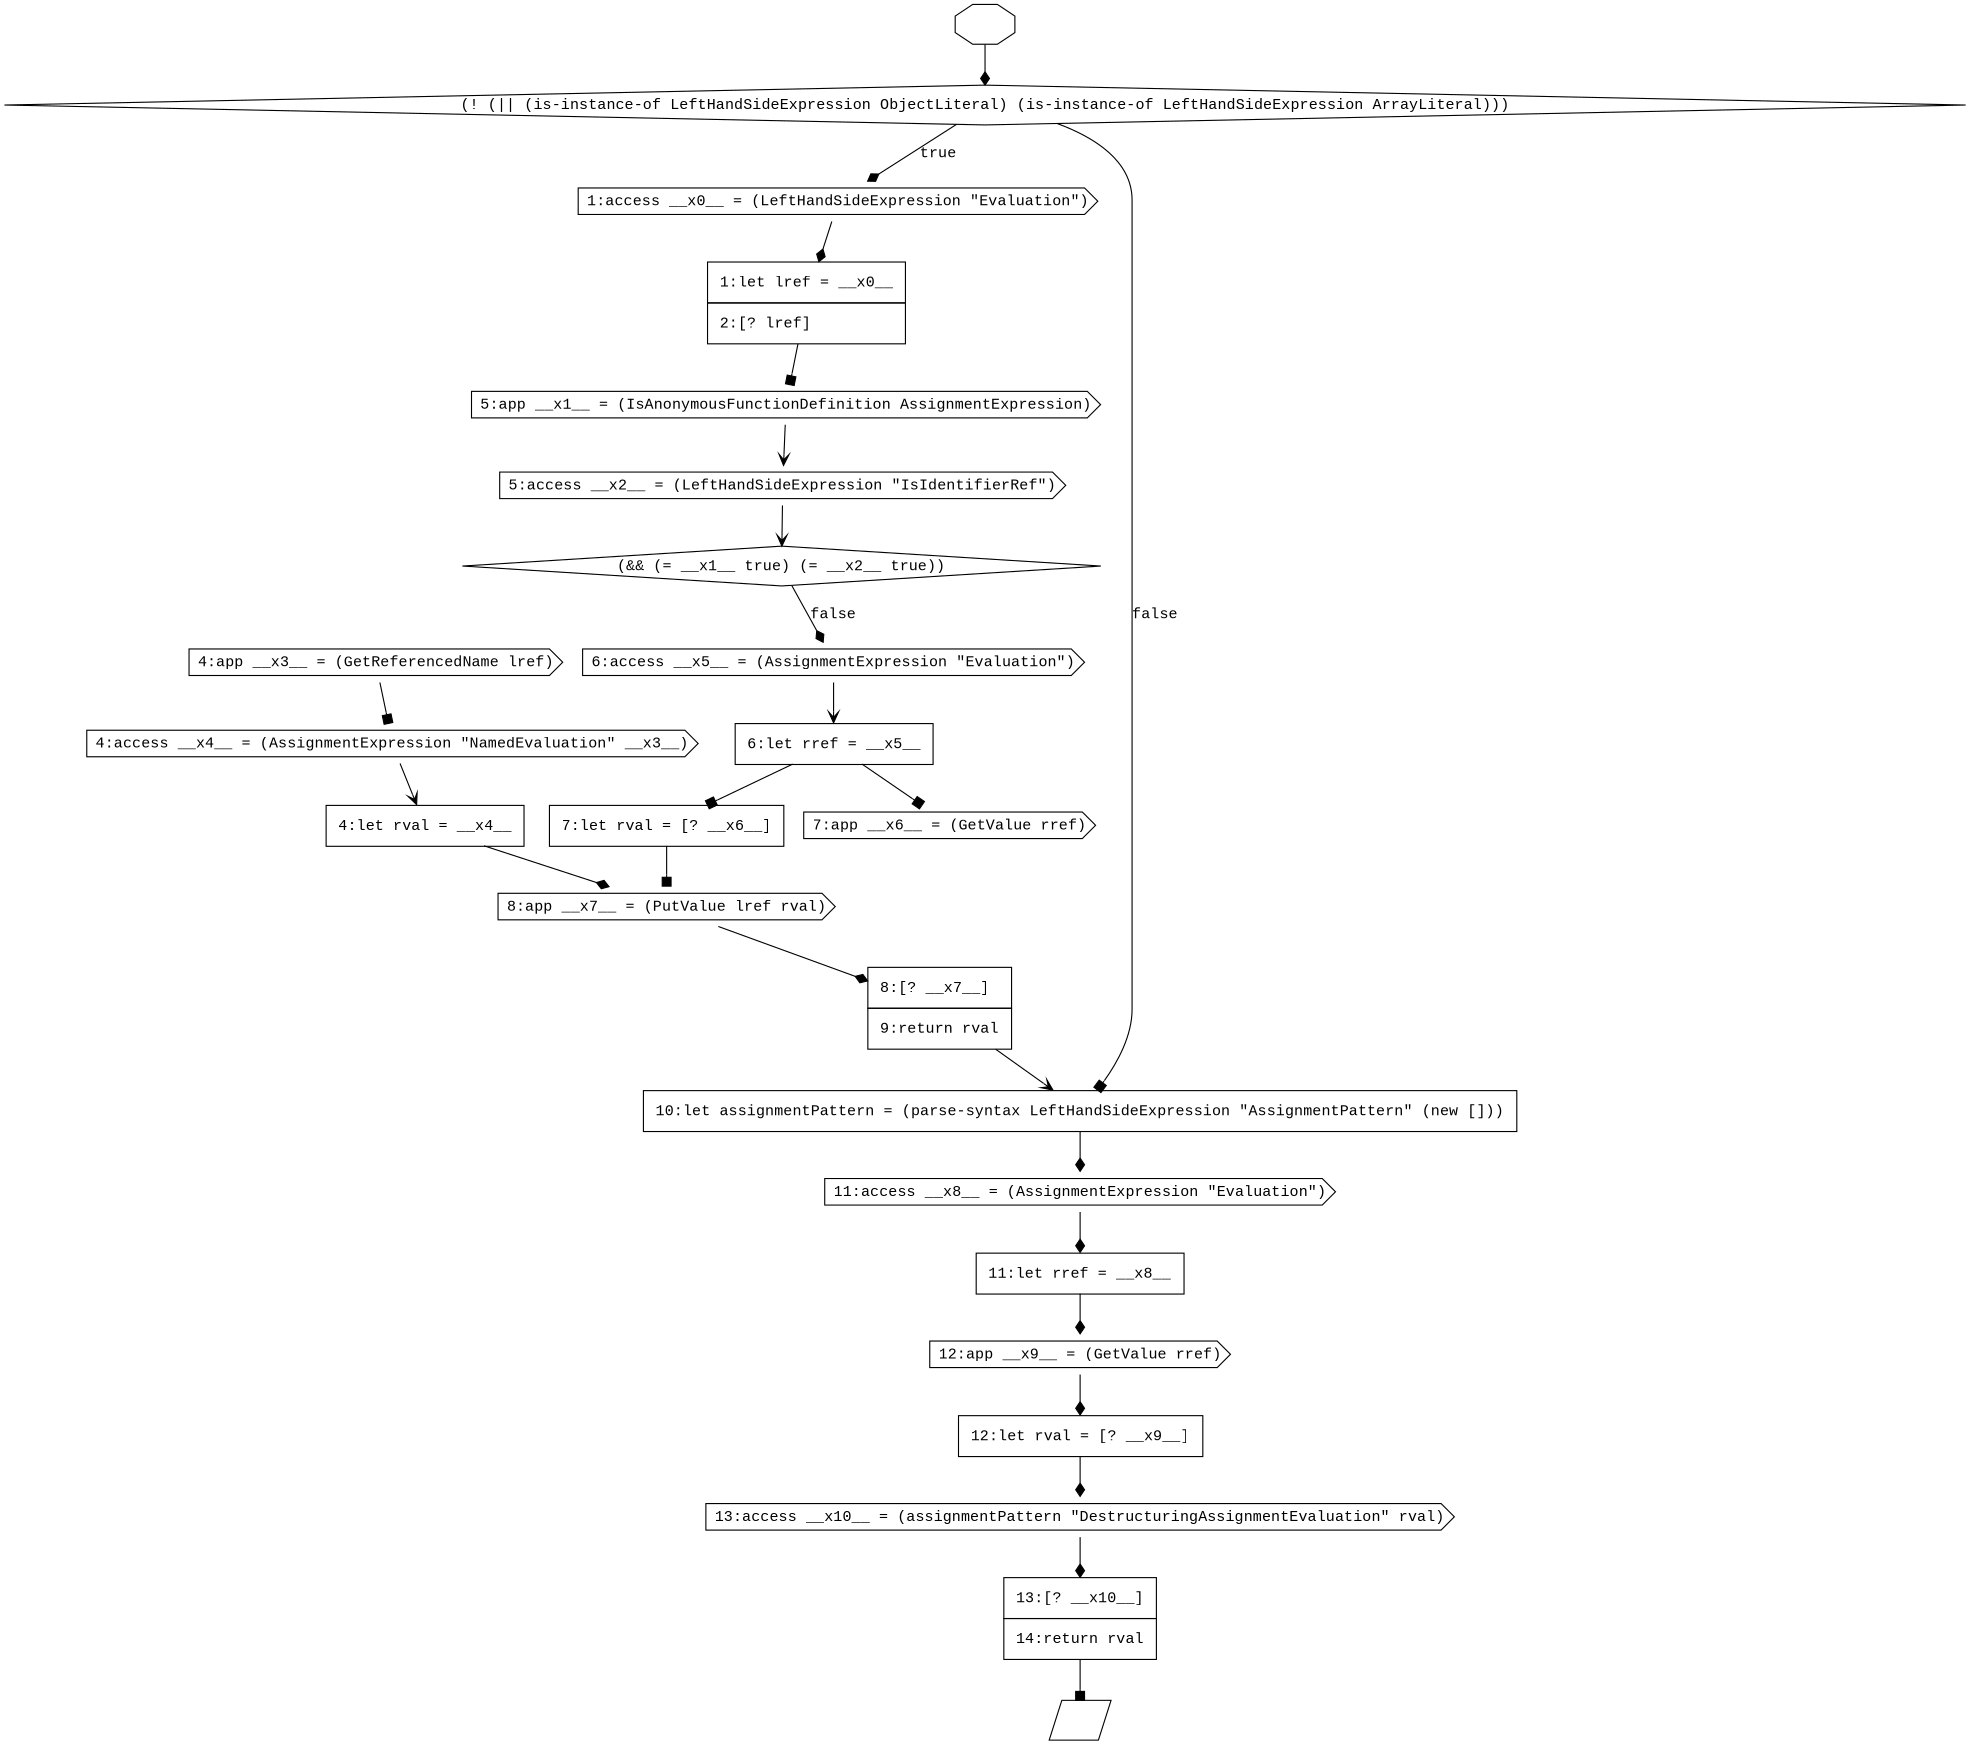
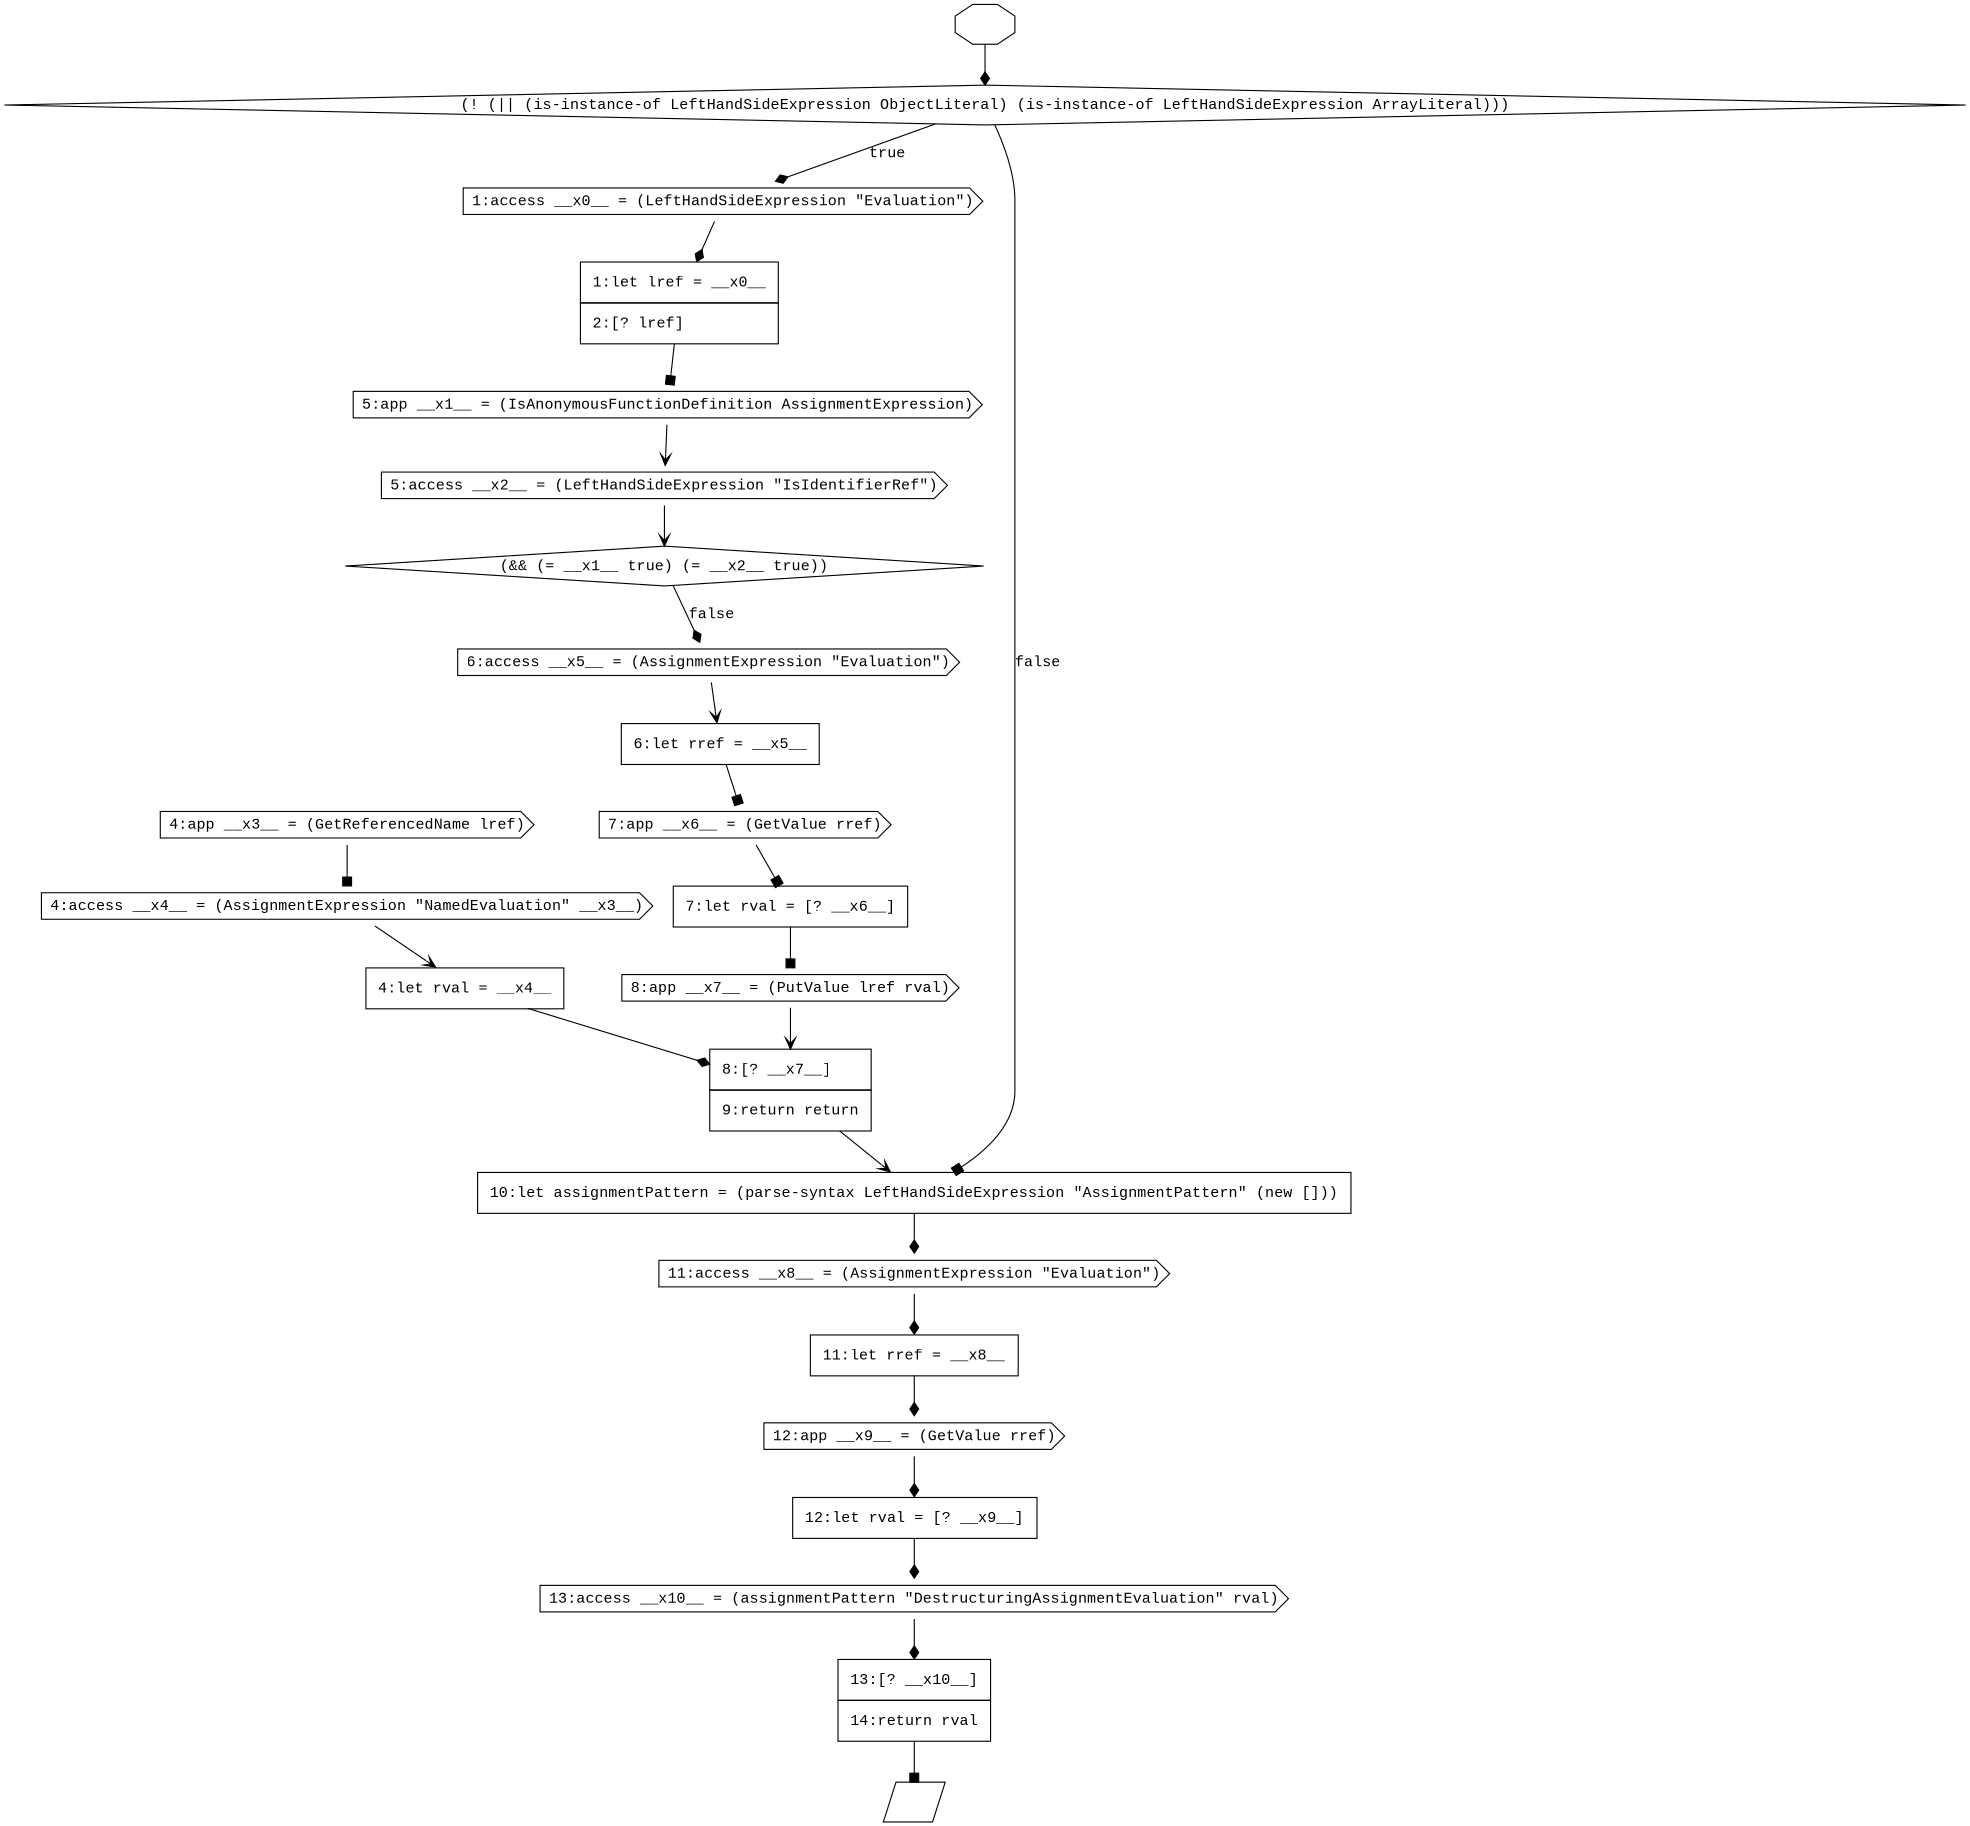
(755, 782) -> (765, 860)
(540, 864) -> (612, 1034)
(787, 951) -> (790, 1023)
(940, 1028) -> (790, 1110)
